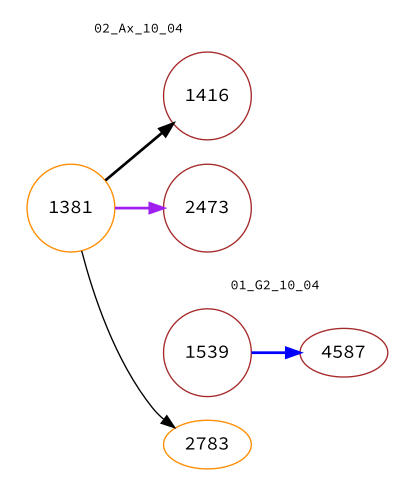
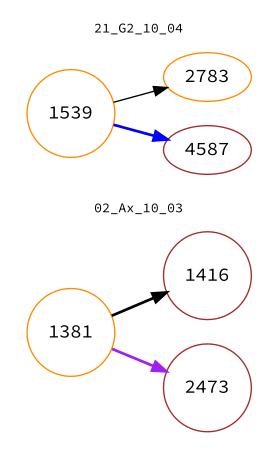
(139, 29) -> (139, 209)
(276, 286) -> (139, 29)
(113, 340) -> (134, 97)
(207, 353) -> (71, 114)
